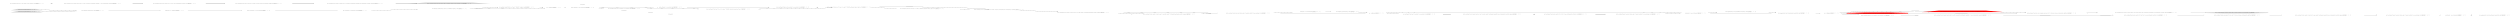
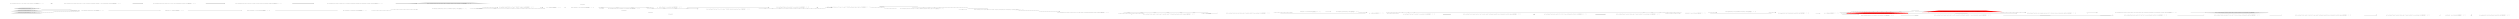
none -> (27, 9)
